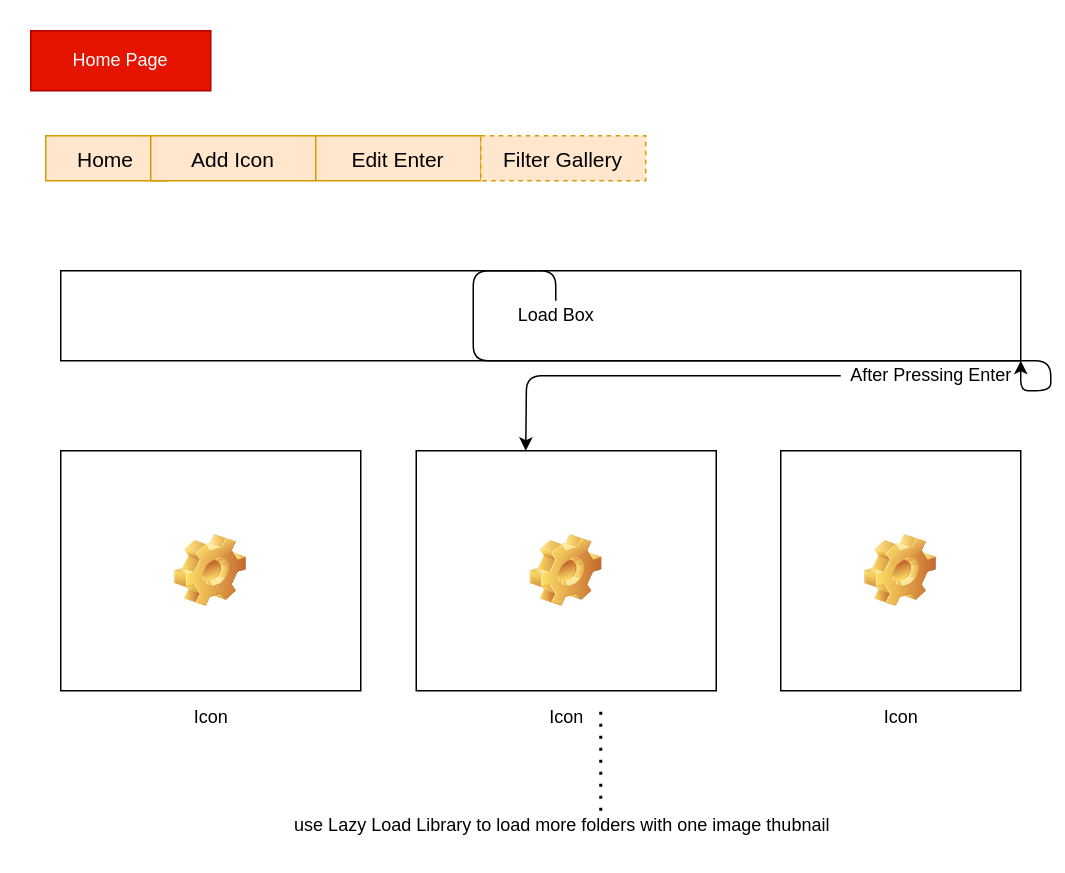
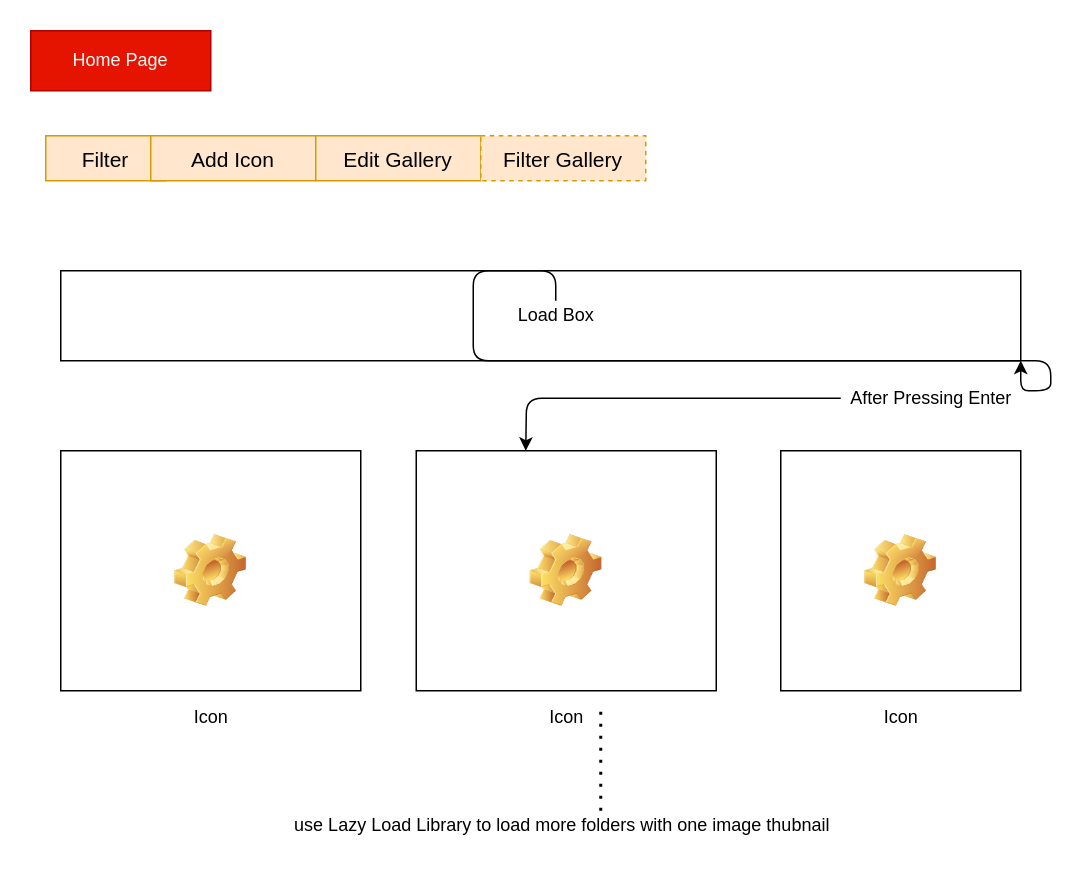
(105, 160) -> (105, 160)
(398, 160) -> (398, 160)
(931, 376) -> (931, 398)
